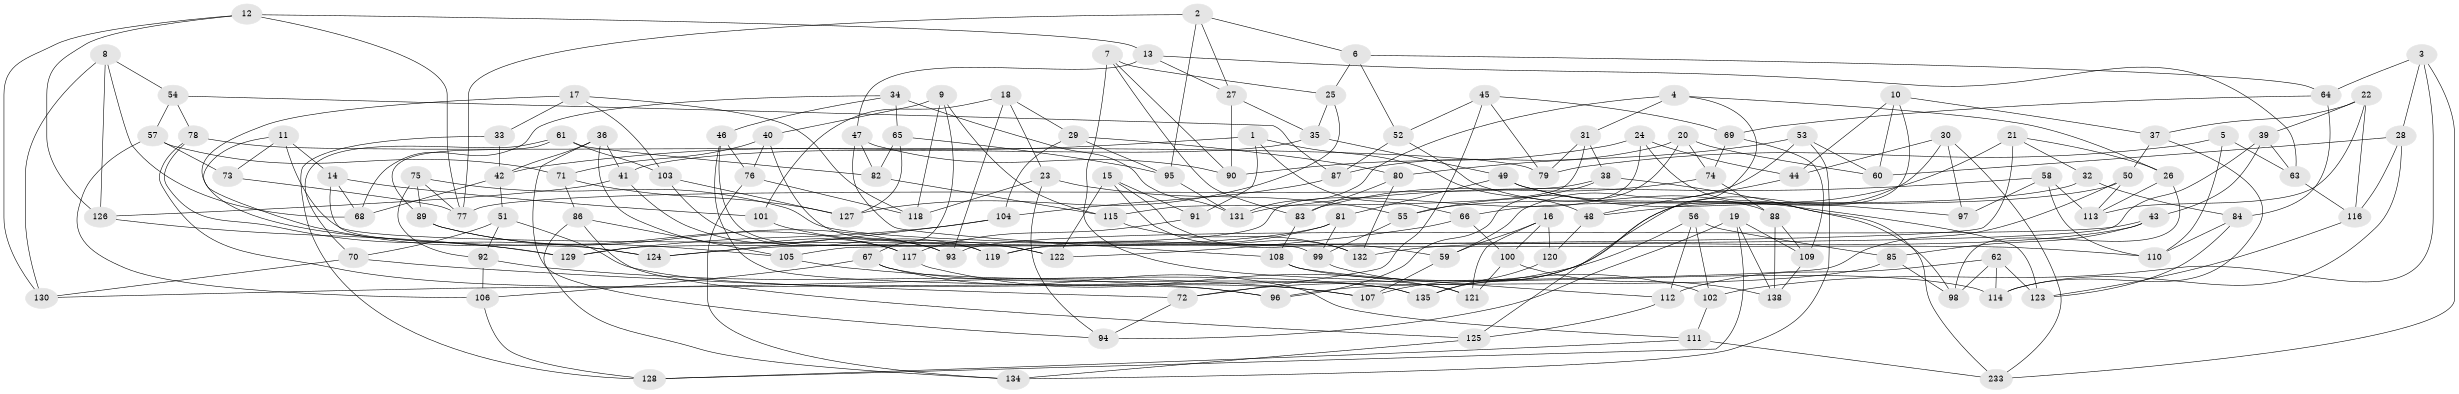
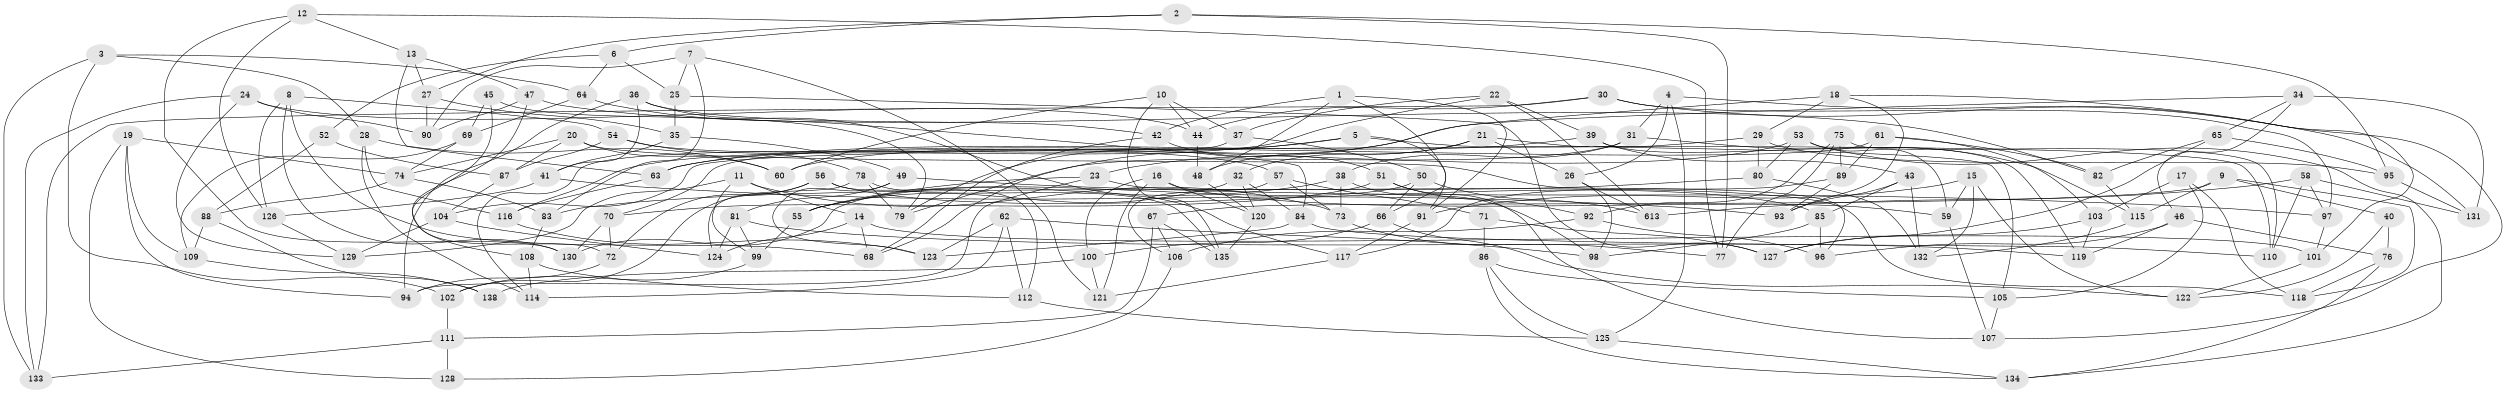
(1442, 116) -> none
(500, 136) -> none
none -> (1431, 155)
(648, 160) -> none
(1061, 192) -> (1341, 197)
none -> (1248, 197)
(2091, 217) -> (1652, 217)
none -> (2321, 237)
(1754, 258) -> (252, 154)
(1996, 379) -> (36, 379)
